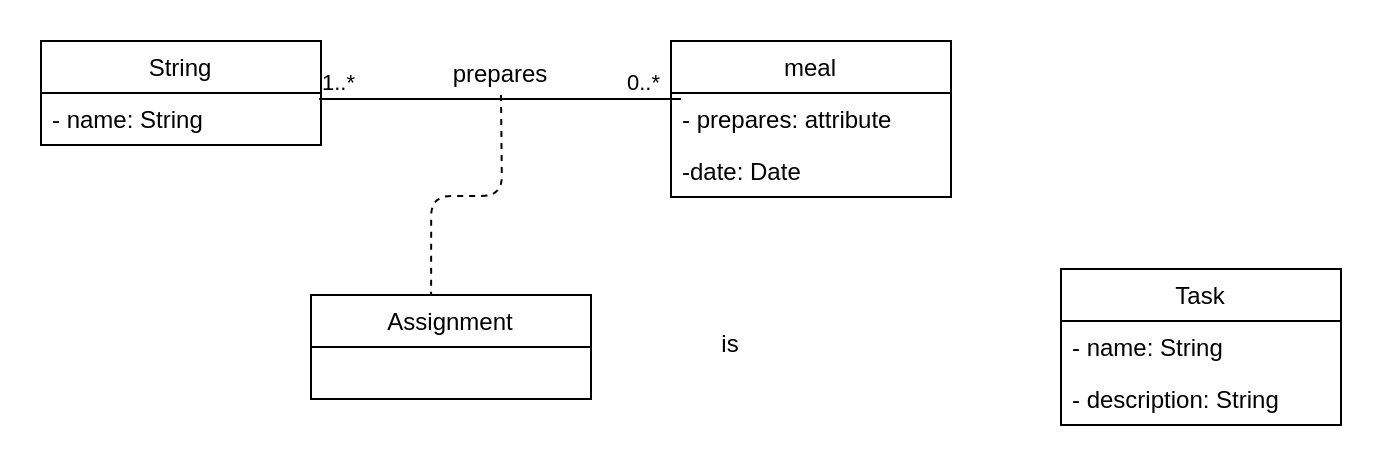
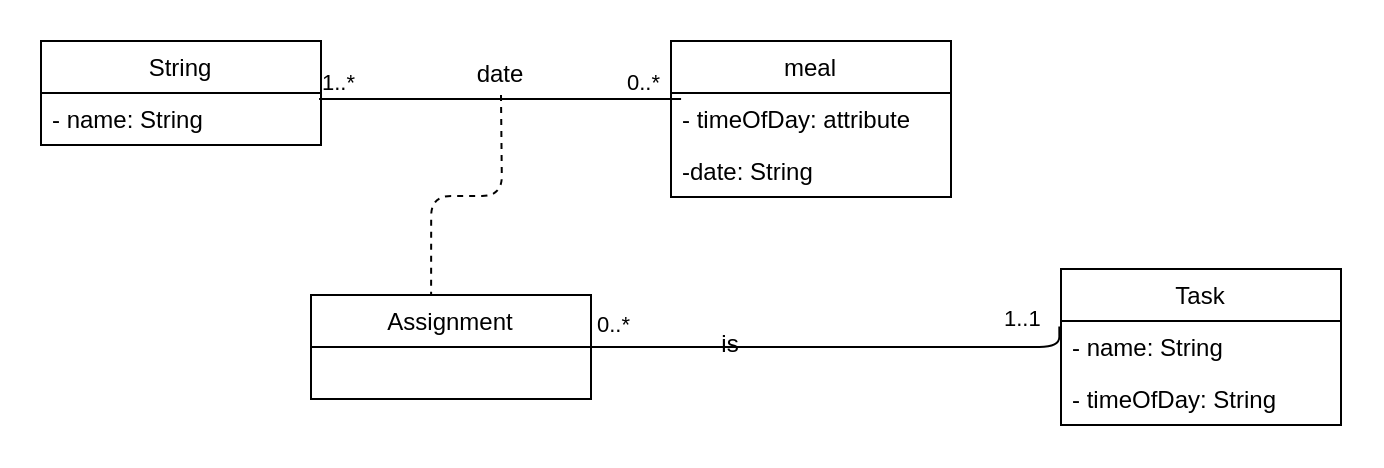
(501, 75) -> (501, 75)
(814, 120) -> (817, 120)
(750, 172) -> (760, 172)
none -> (832, 347)
(1194, 400) -> (1184, 400)
